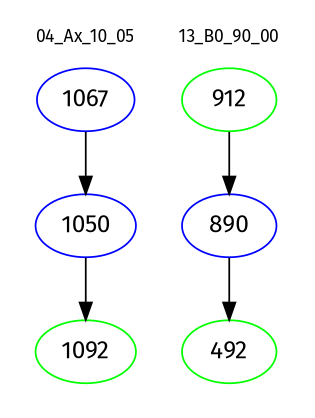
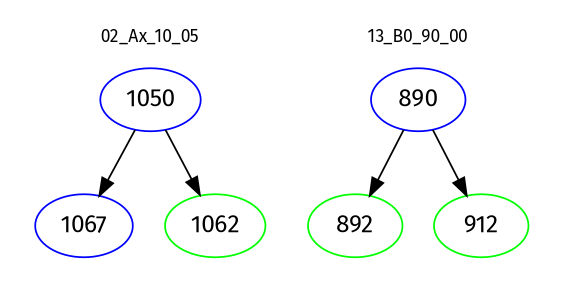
(86, 38) -> (150, 38)
(86, 154) -> (122, 155)
(229, 154) -> (446, 155)
(86, 352) -> (215, 226)
(229, 352) -> (355, 226)
